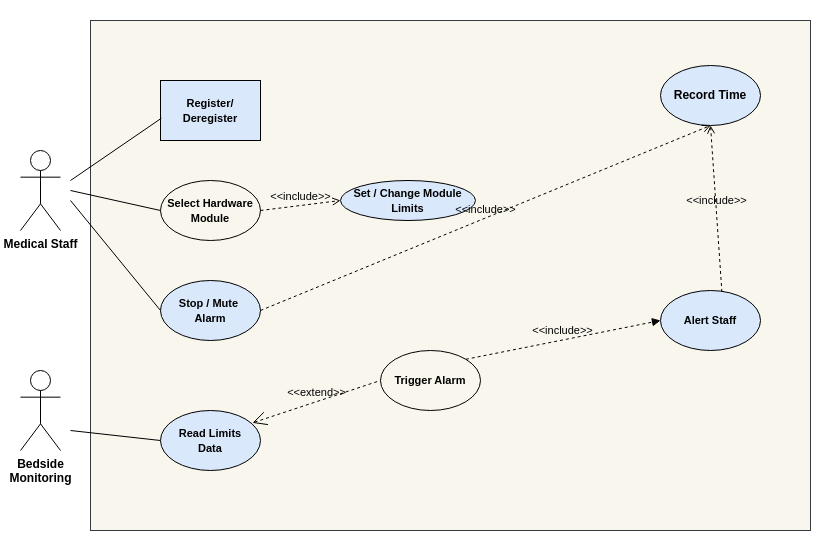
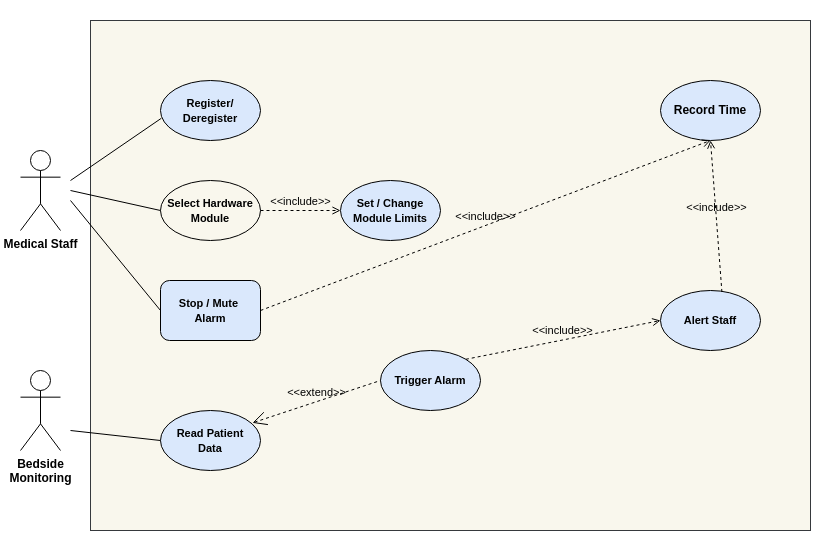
(711, 96) -> (711, 111)
(211, 111) -> (211, 111)
(408, 201) -> (391, 211)
(211, 311) -> (211, 311)
(651, 322) -> (654, 322)
(431, 381) -> (431, 381)
(211, 441) -> (211, 441)
